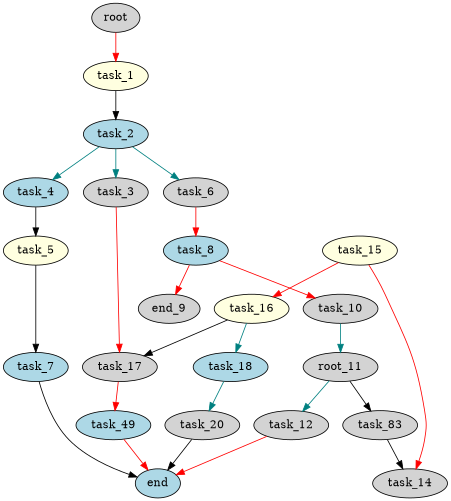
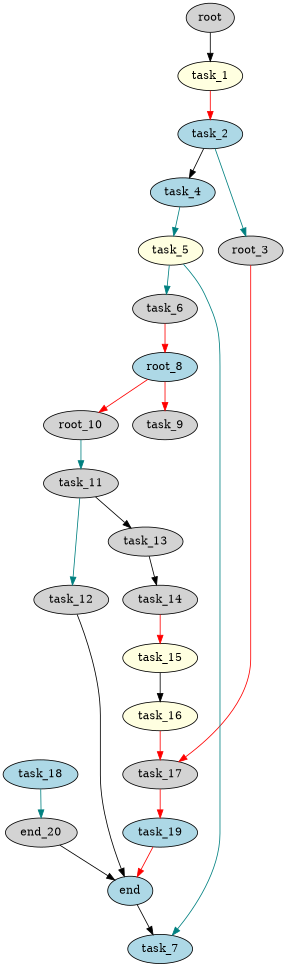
(116, 43) -> (210, 43)
(116, 101) -> (210, 101)
(79, 161) -> (198, 160)
(152, 161) -> (168, 276)
(116, 192) -> (251, 251)
(36, 218) -> (178, 217)
(196, 251) -> (165, 367)
(309, 278) -> (160, 683)
(36, 305) -> (220, 597)
(169, 309) -> (165, 425)
(341, 309) -> (81, 425)
(243, 334) -> none
(190, 336) -> (160, 741)
(413, 359) -> (160, 625)
(341, 367) -> (81, 483)
(113, 425) -> (160, 833)
(202, 425) -> (41, 833)
(380, 425) -> (146, 542)
(70, 441) -> (143, 916)
(225, 454) -> (100, 741)
